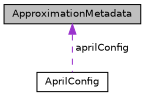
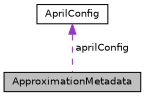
(72, 53) -> (72, 53)
